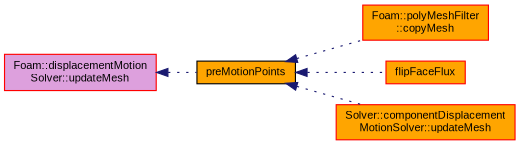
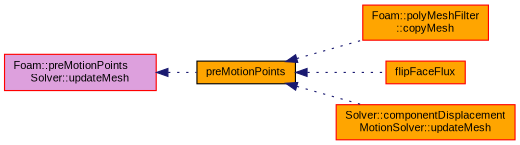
(80, 72) -> (80, 72)
